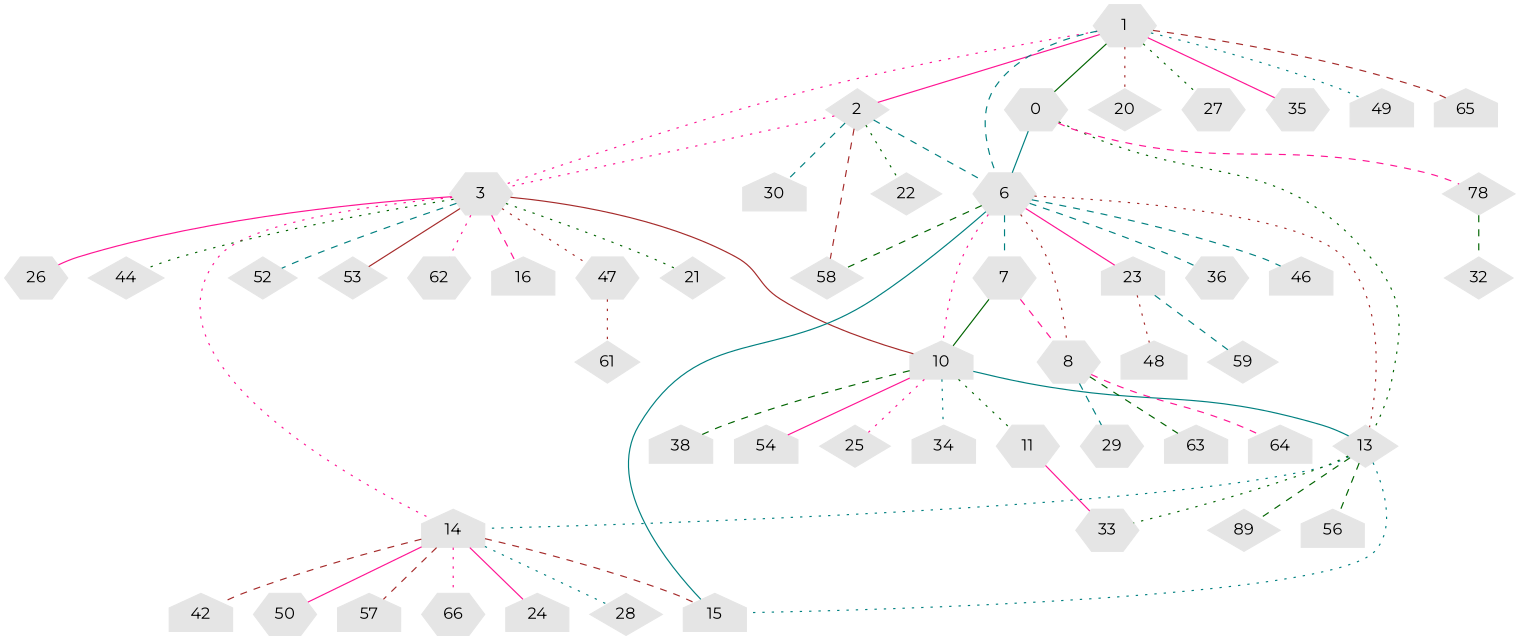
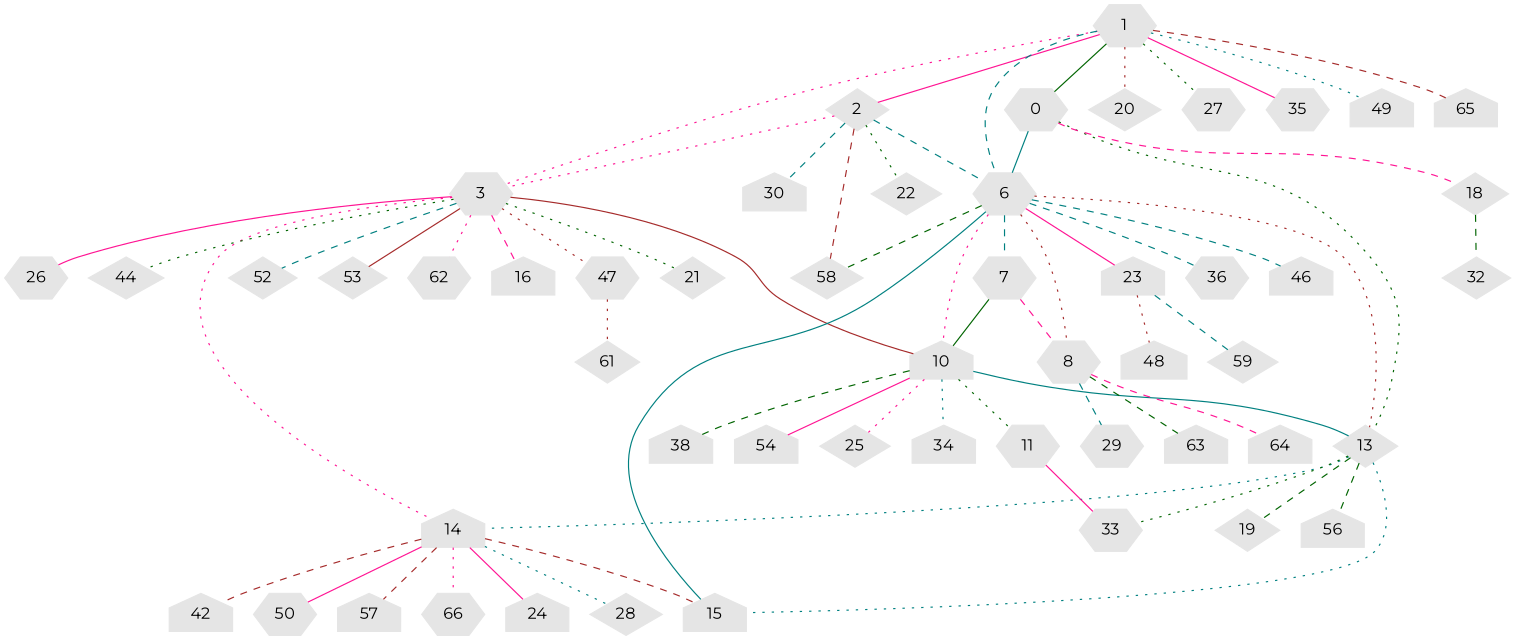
(1479, 194) -> (1475, 194)
(1244, 530) -> (1247, 530)
